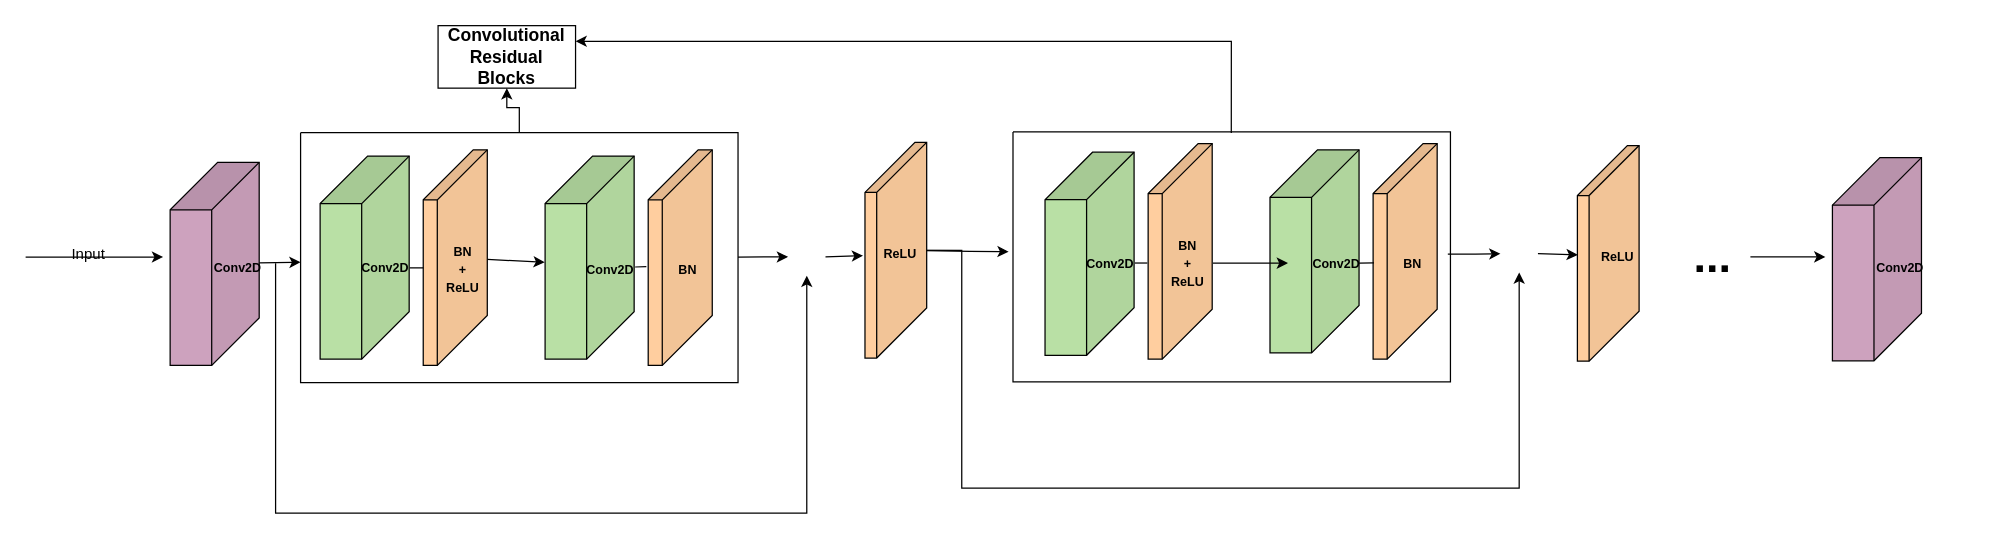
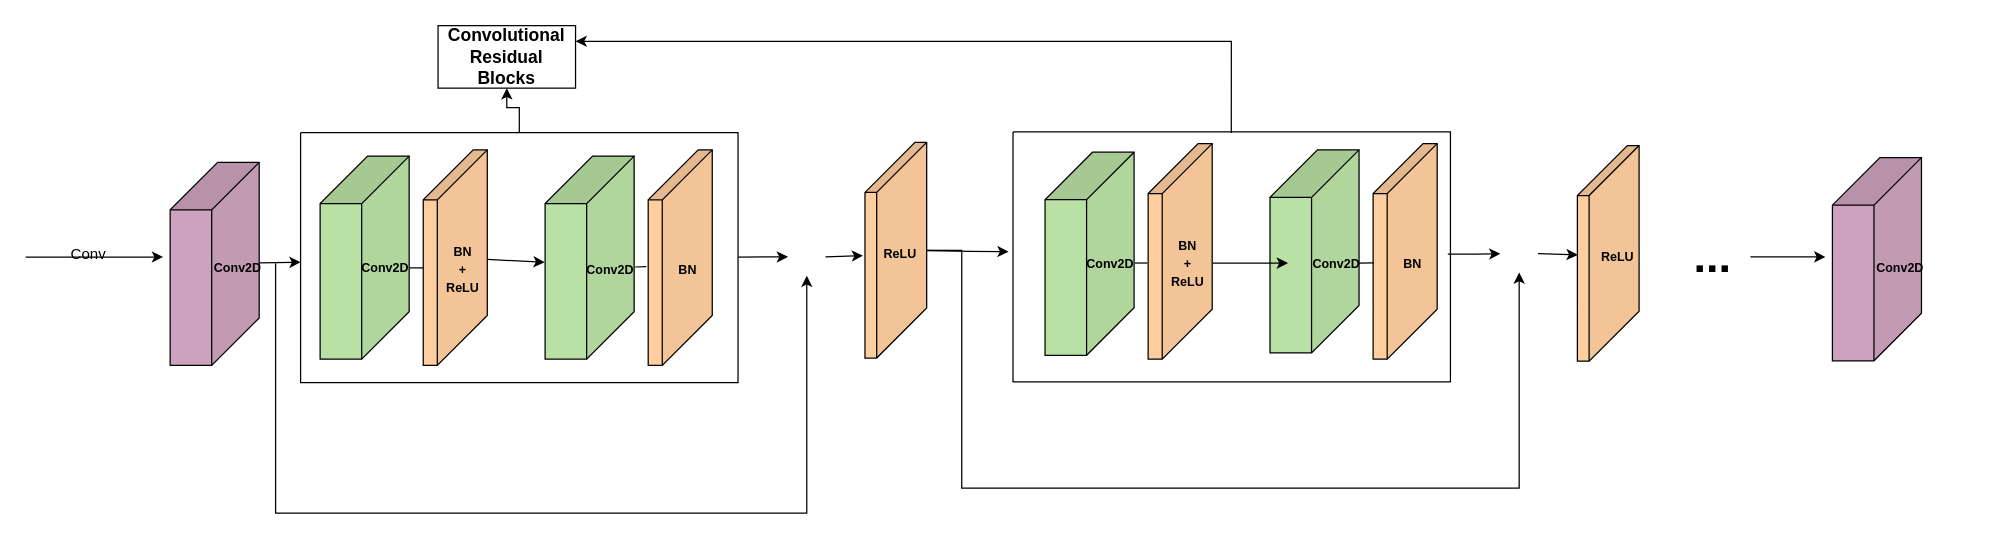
(89, 254) -> (89, 254)
